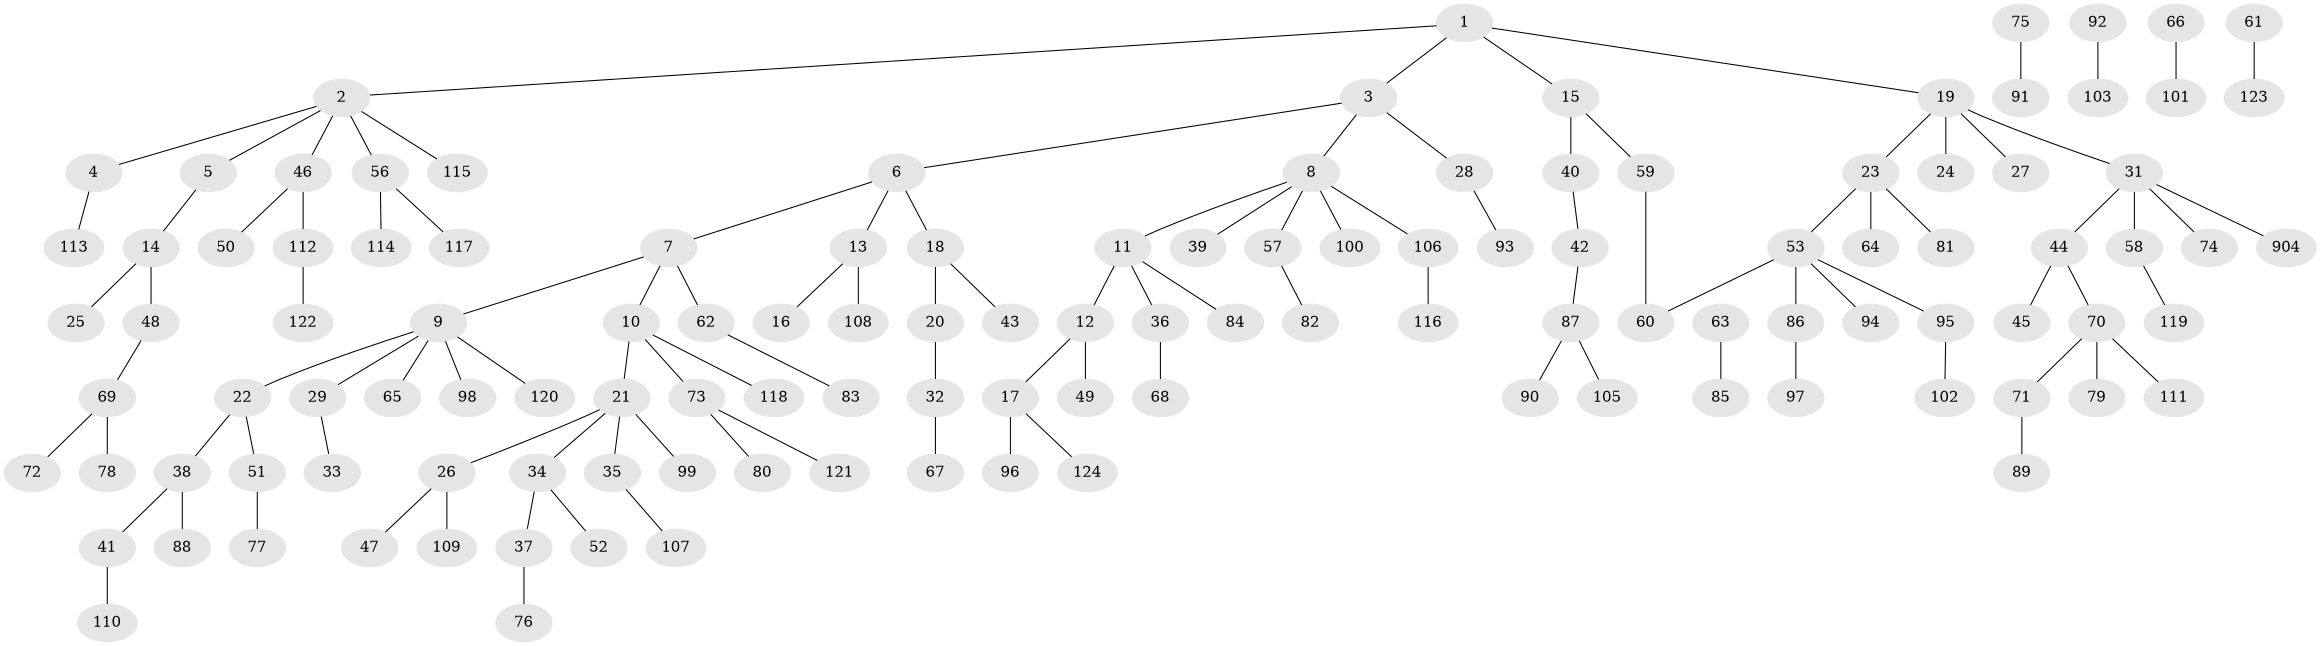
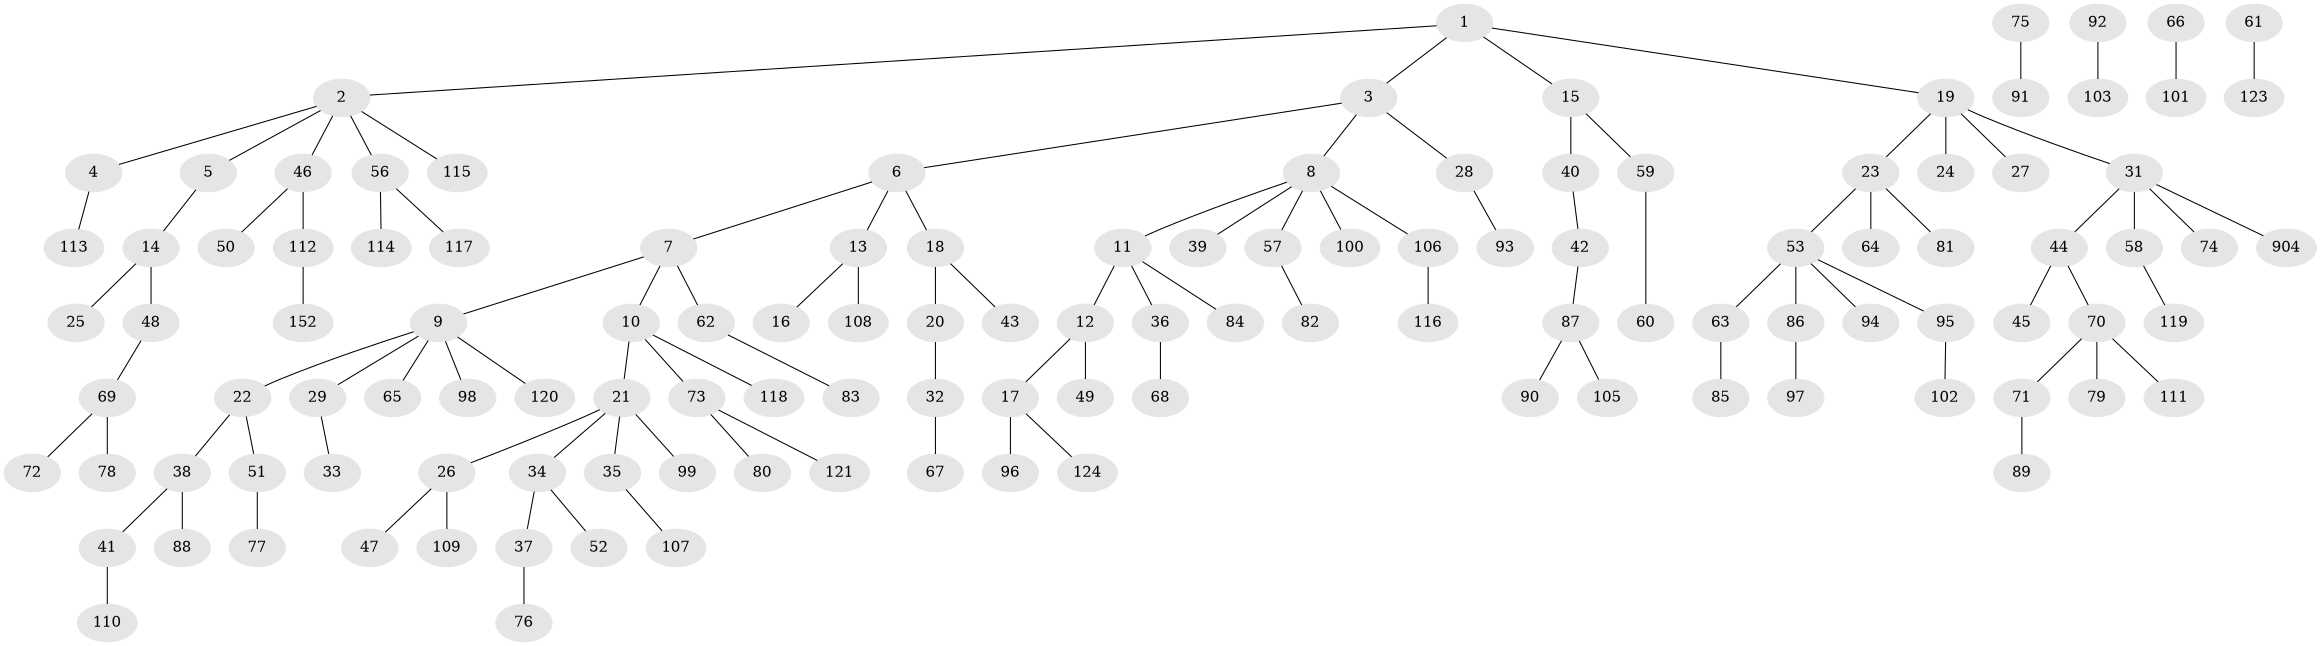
(1721, 285) -> (1758, 285)
(303, 323) -> (303, 323)
